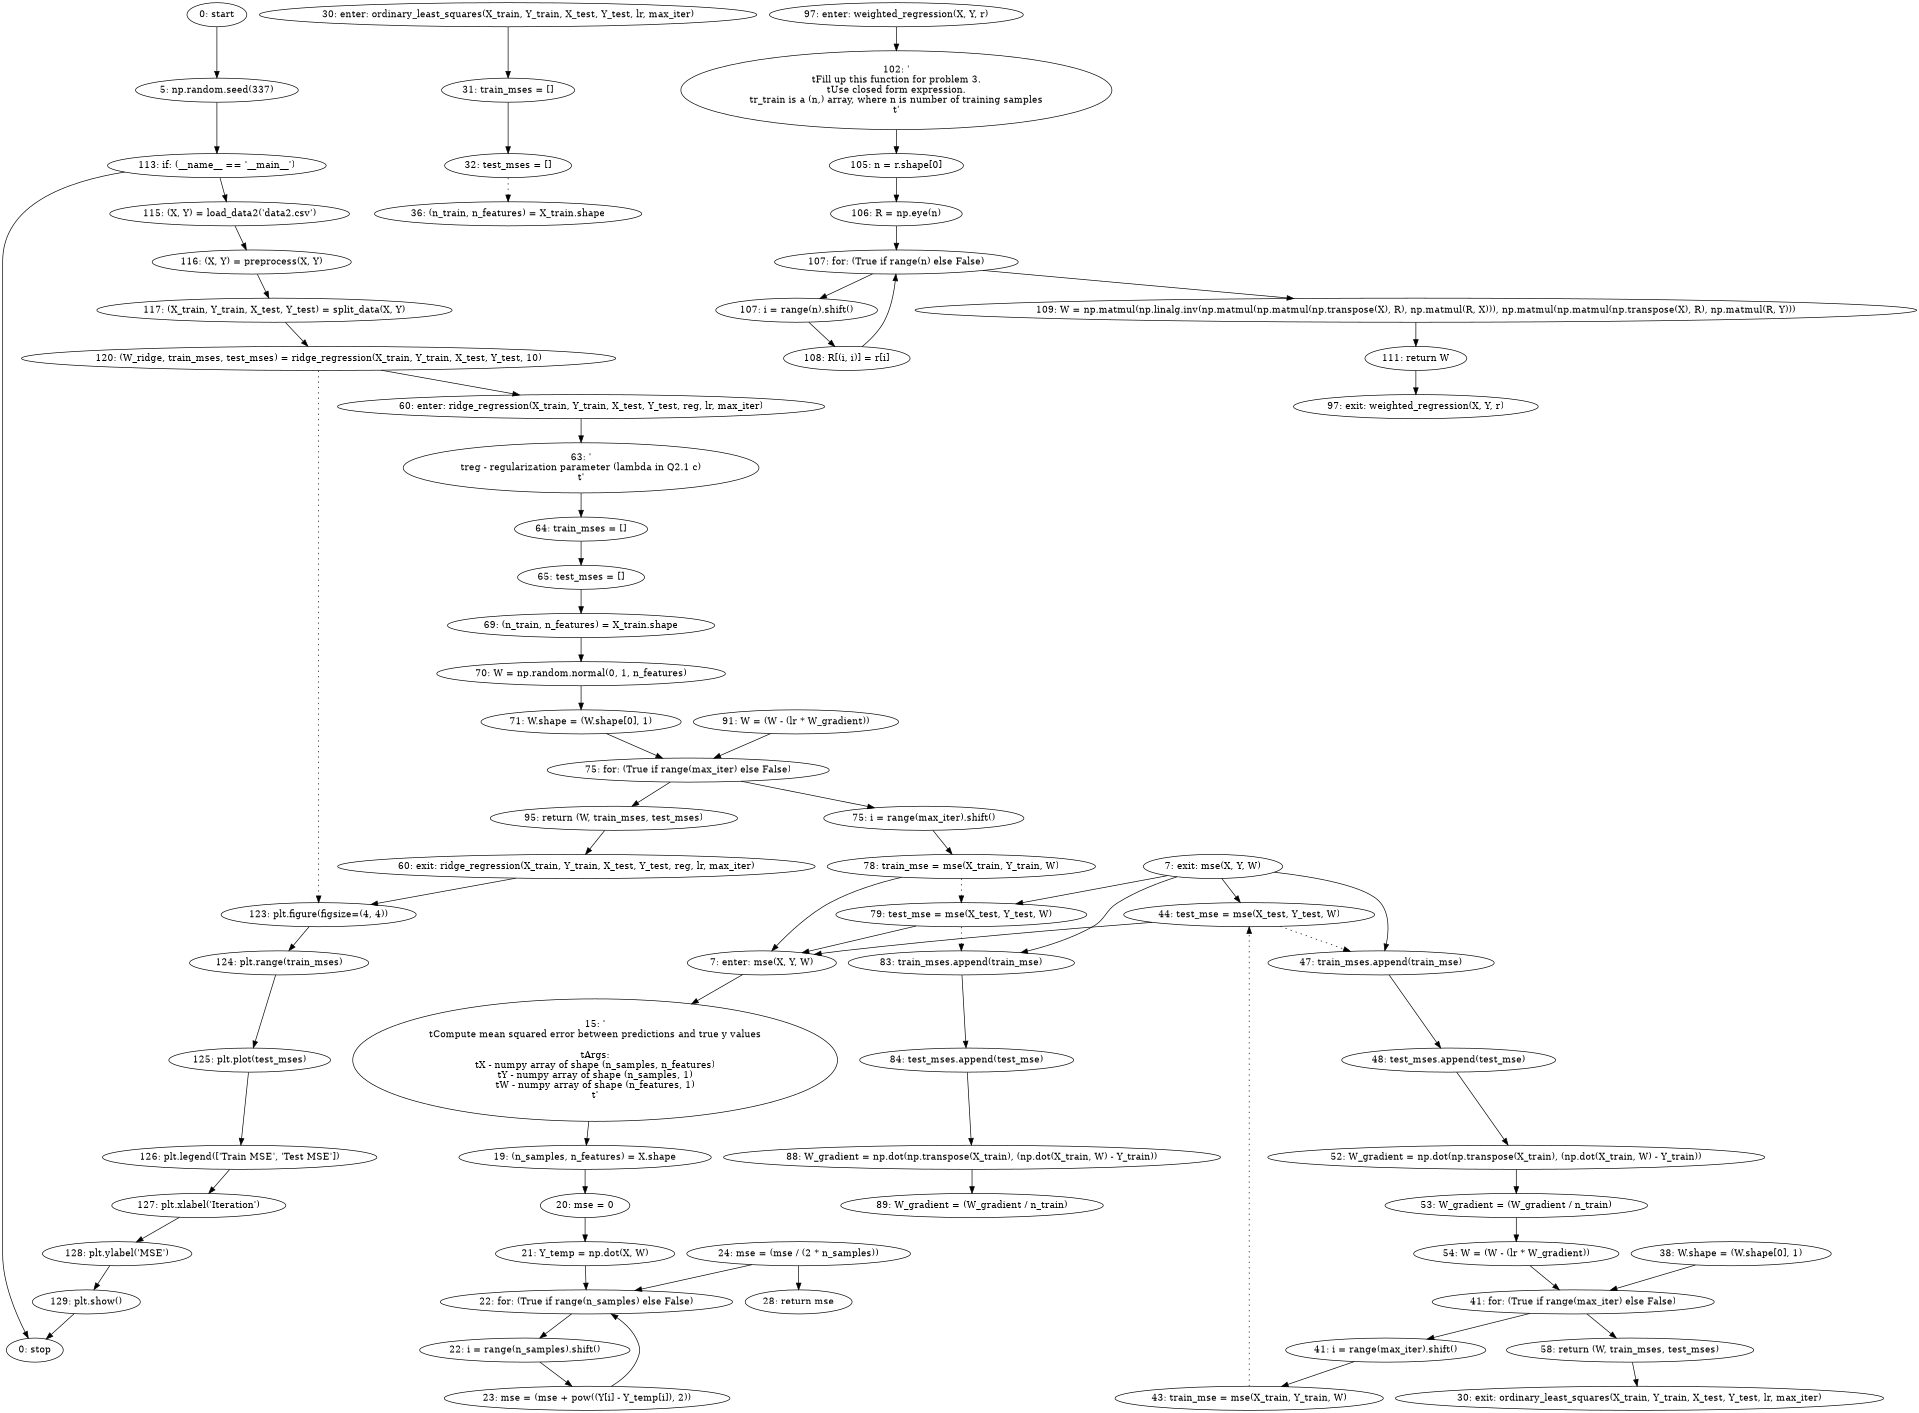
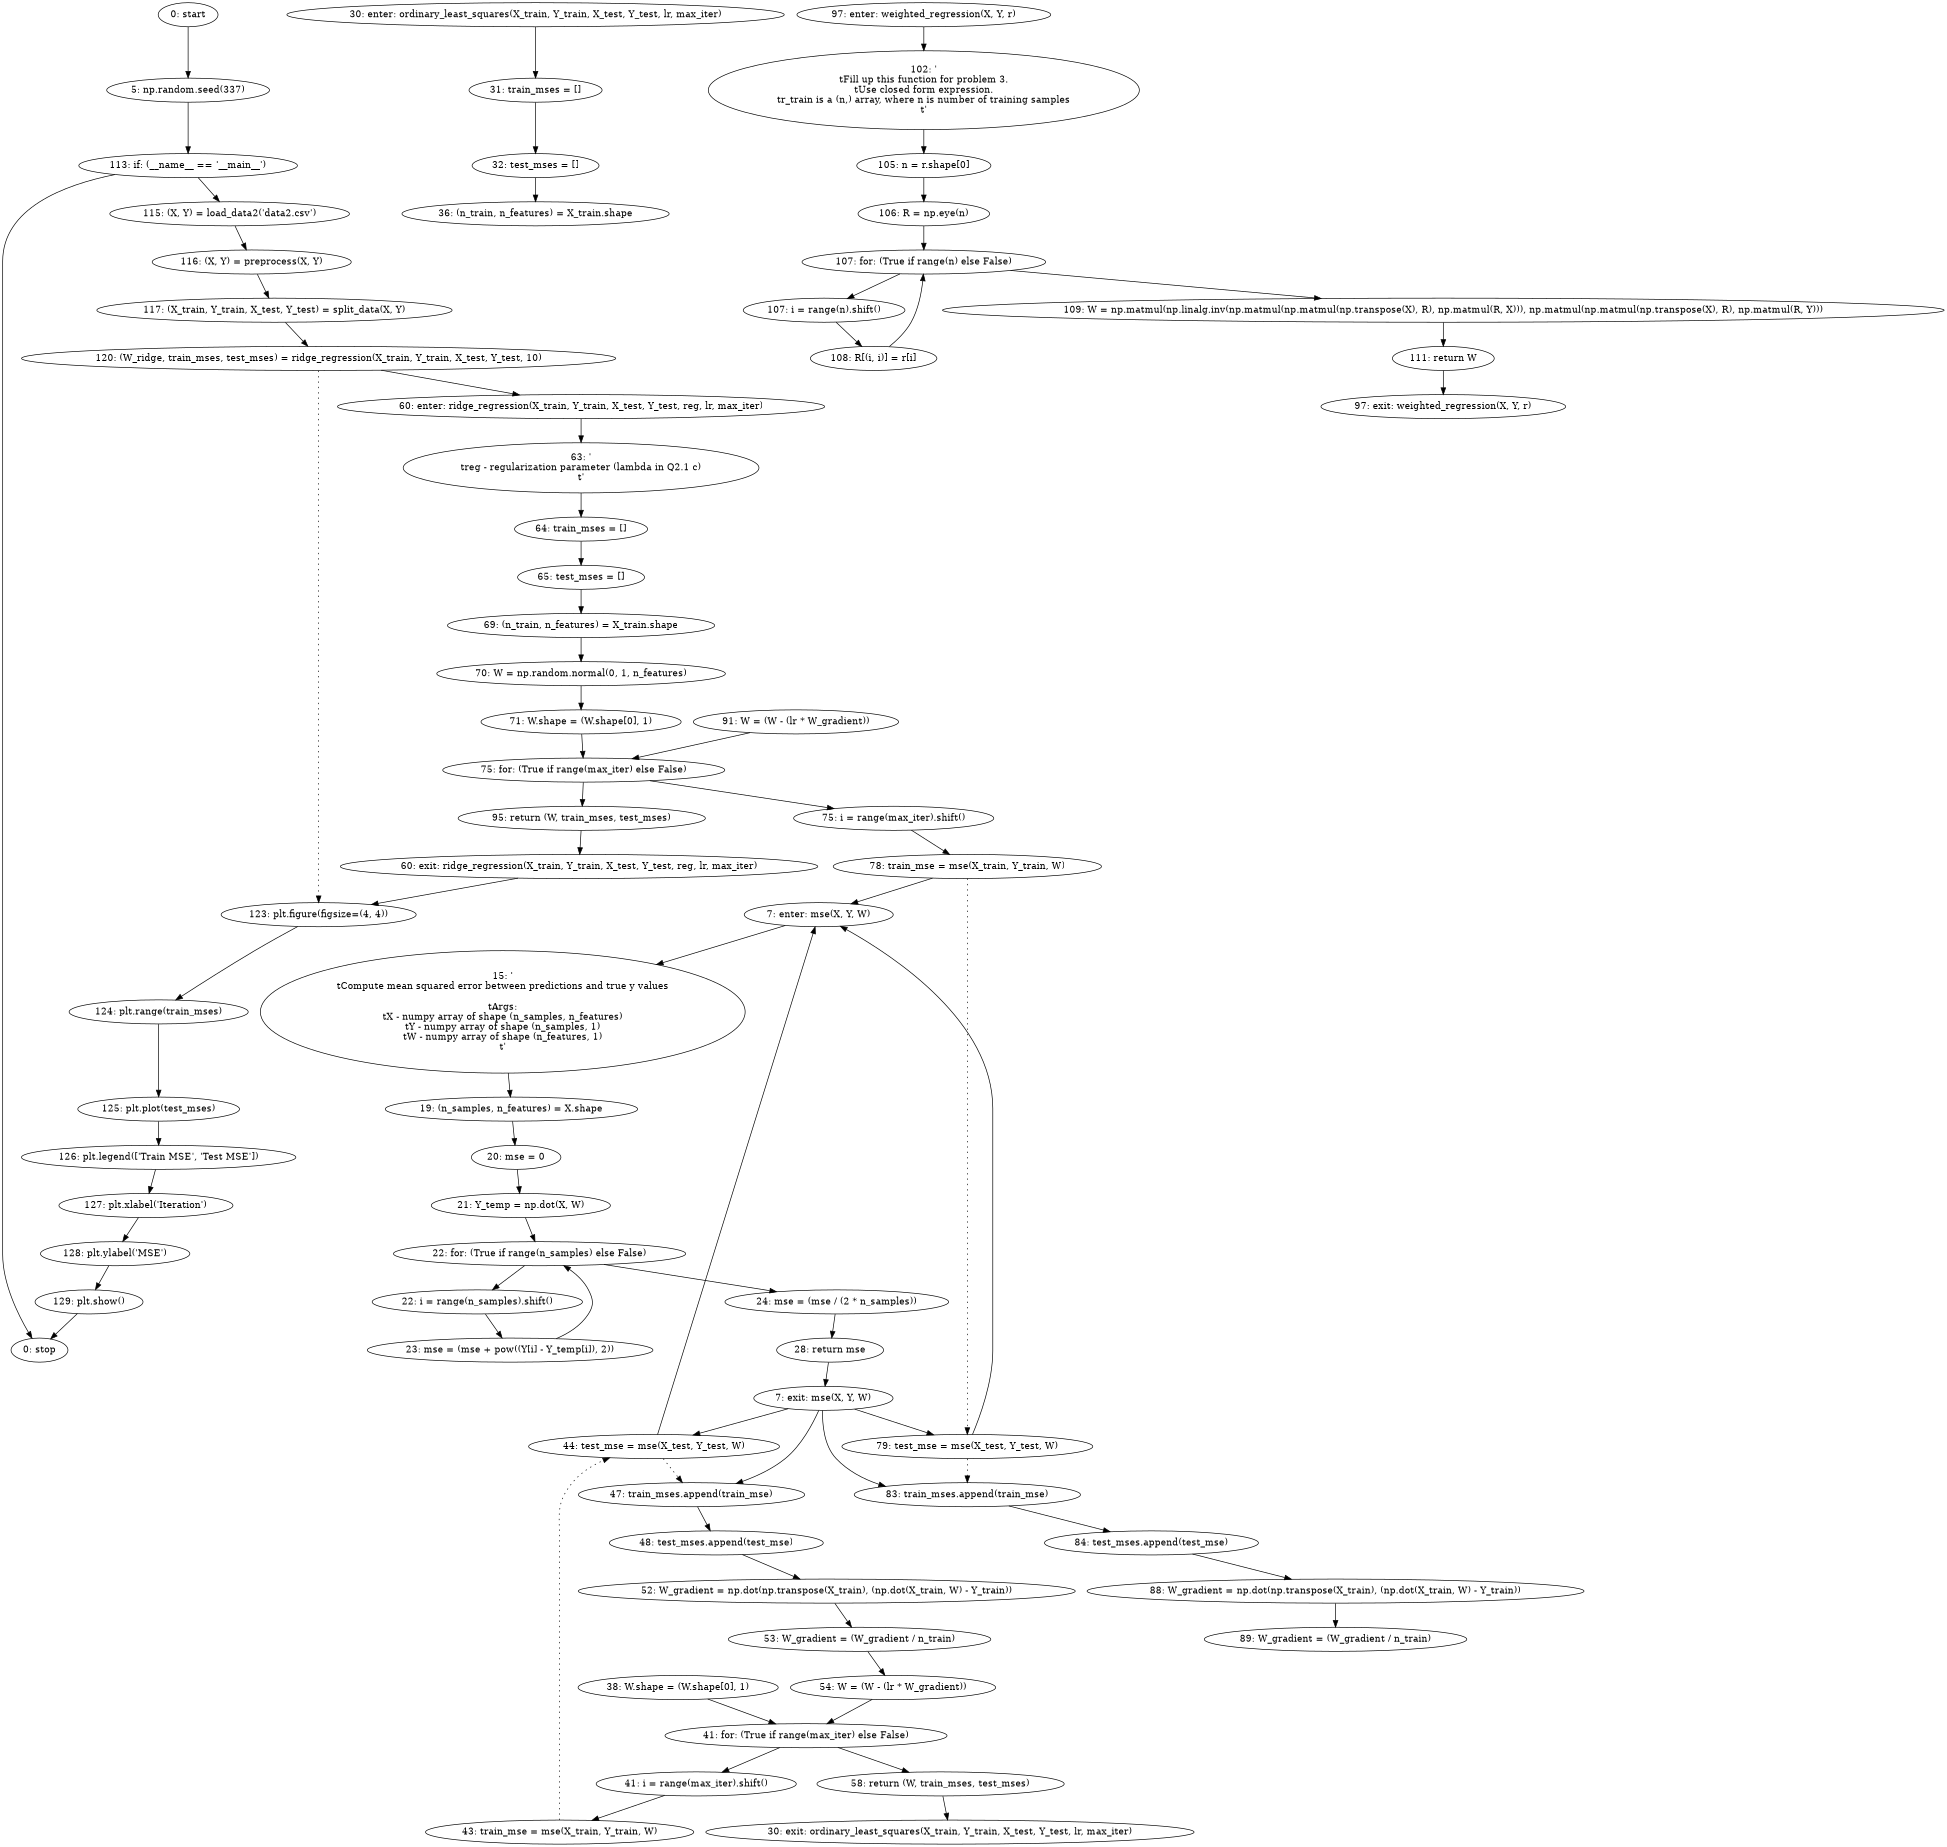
(508, 186) -> (536, 186)
(697, 1277) -> (687, 1278)
none -> (827, 1371)
